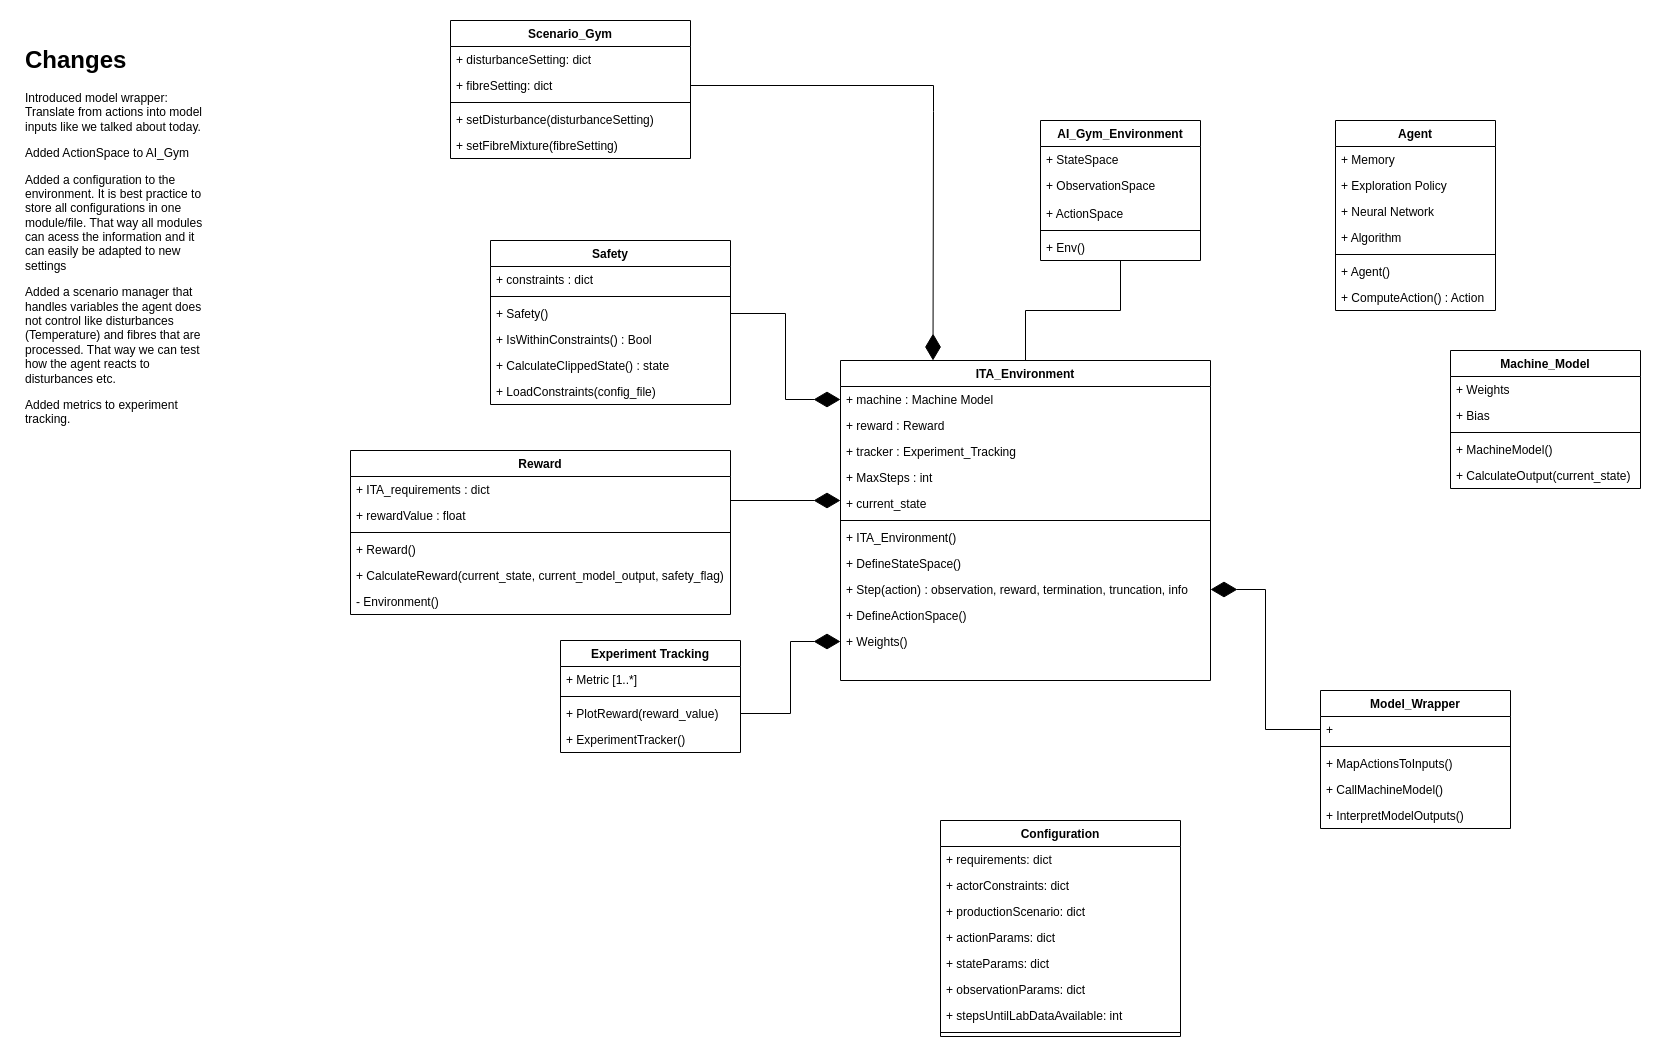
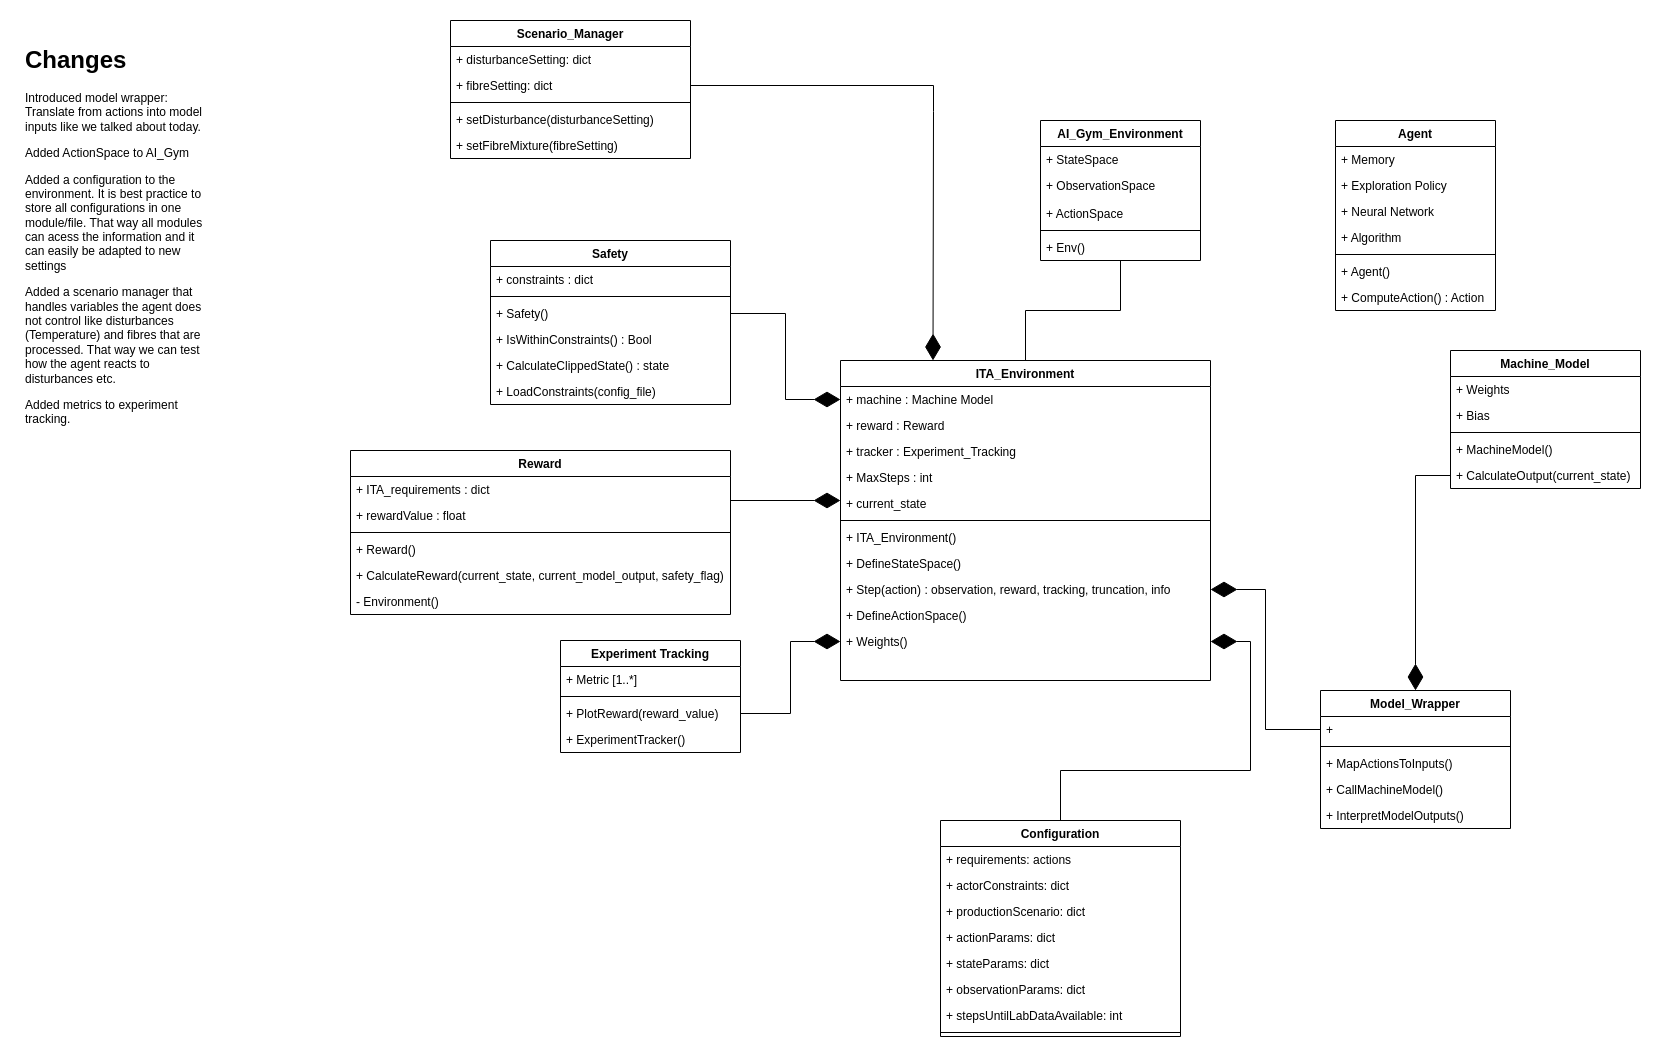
(570, 34) -> (570, 34)
none -> (1416, 554)
(1043, 590) -> (1035, 590)
none -> (1202, 771)
(1005, 860) -> (1015, 860)
